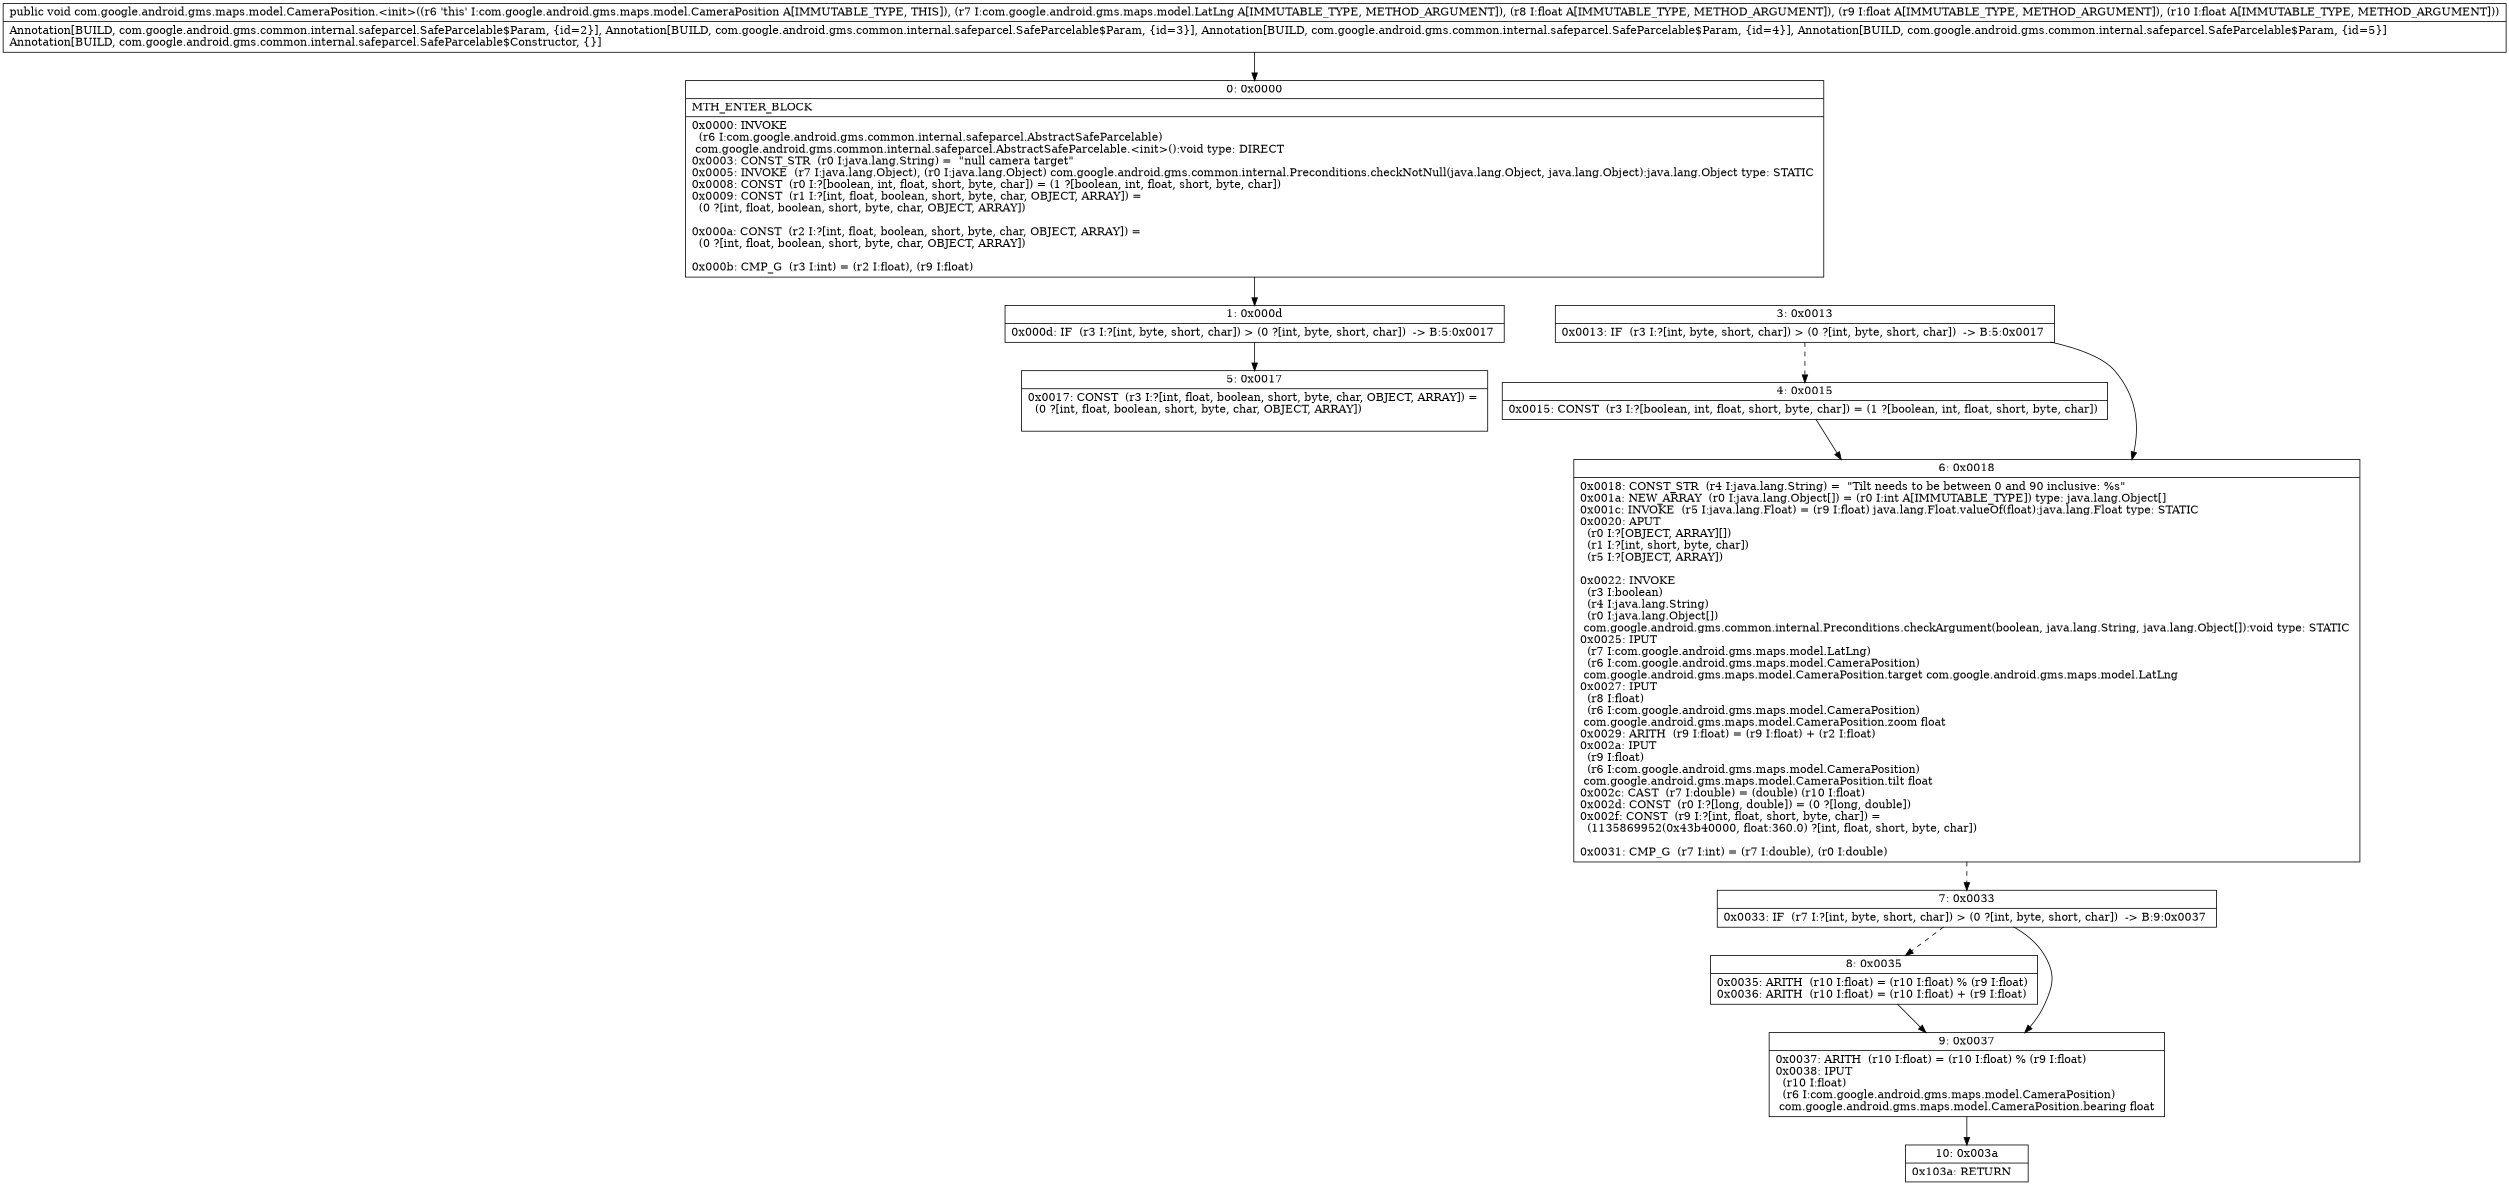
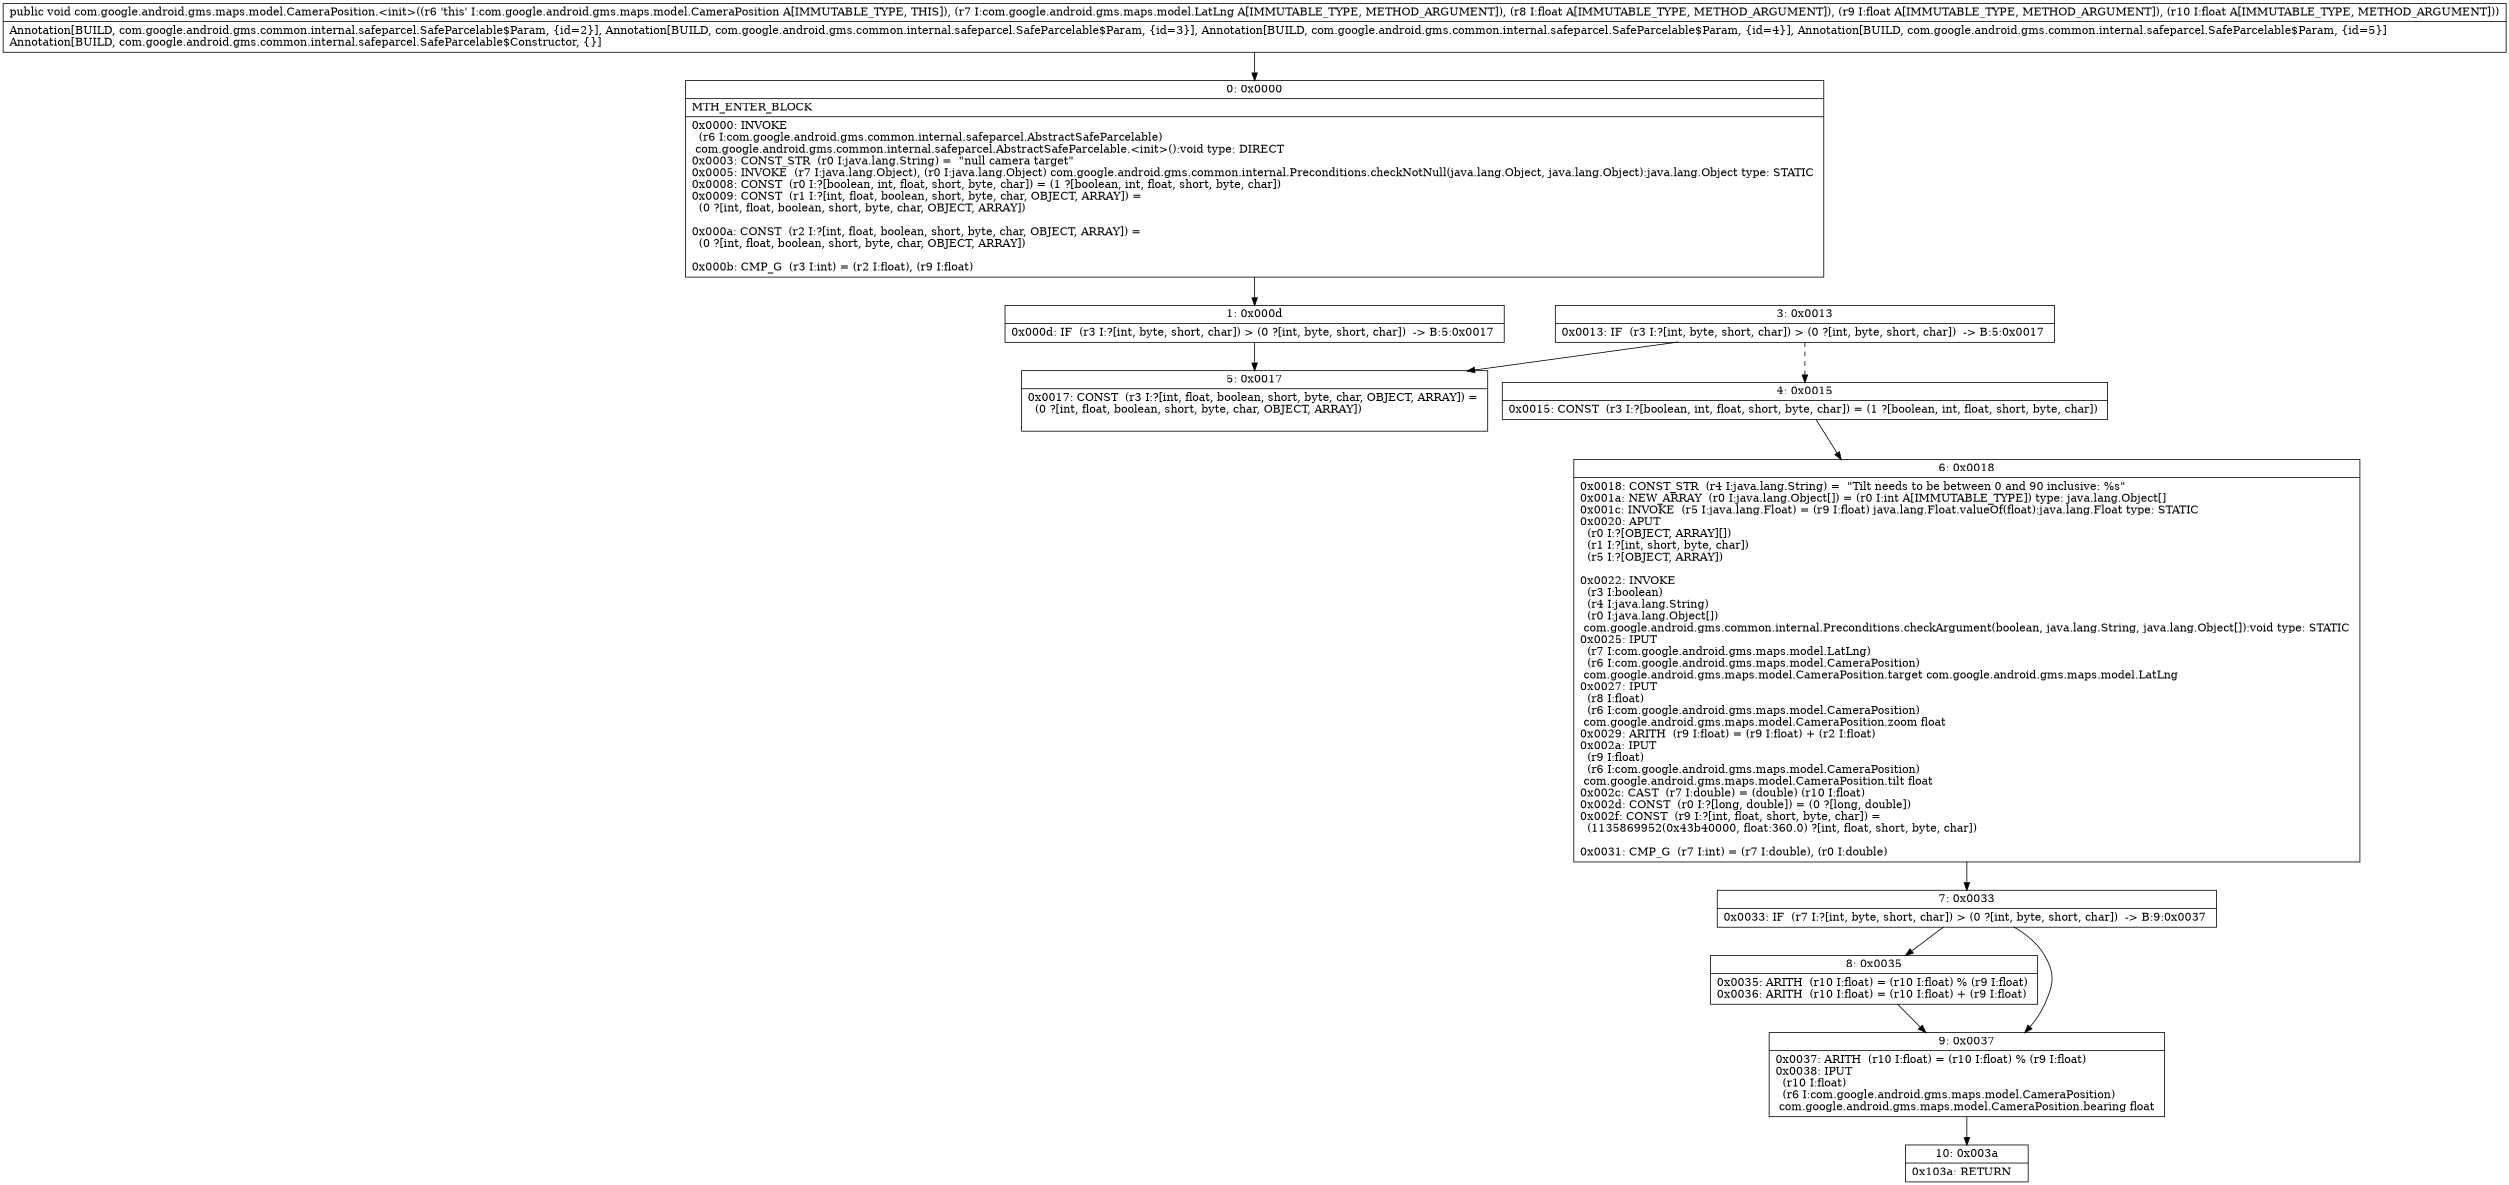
(2119, 377) -> (1577, 356)
(1967, 872) -> (1967, 872)
(1928, 939) -> (1928, 939)
